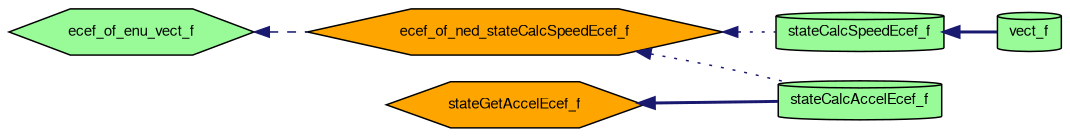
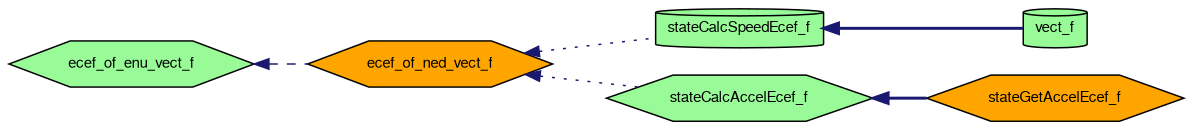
(515, 32) -> (430, 64)
(860, 100) -> (740, 98)
(716, 102) -> (907, 98)
